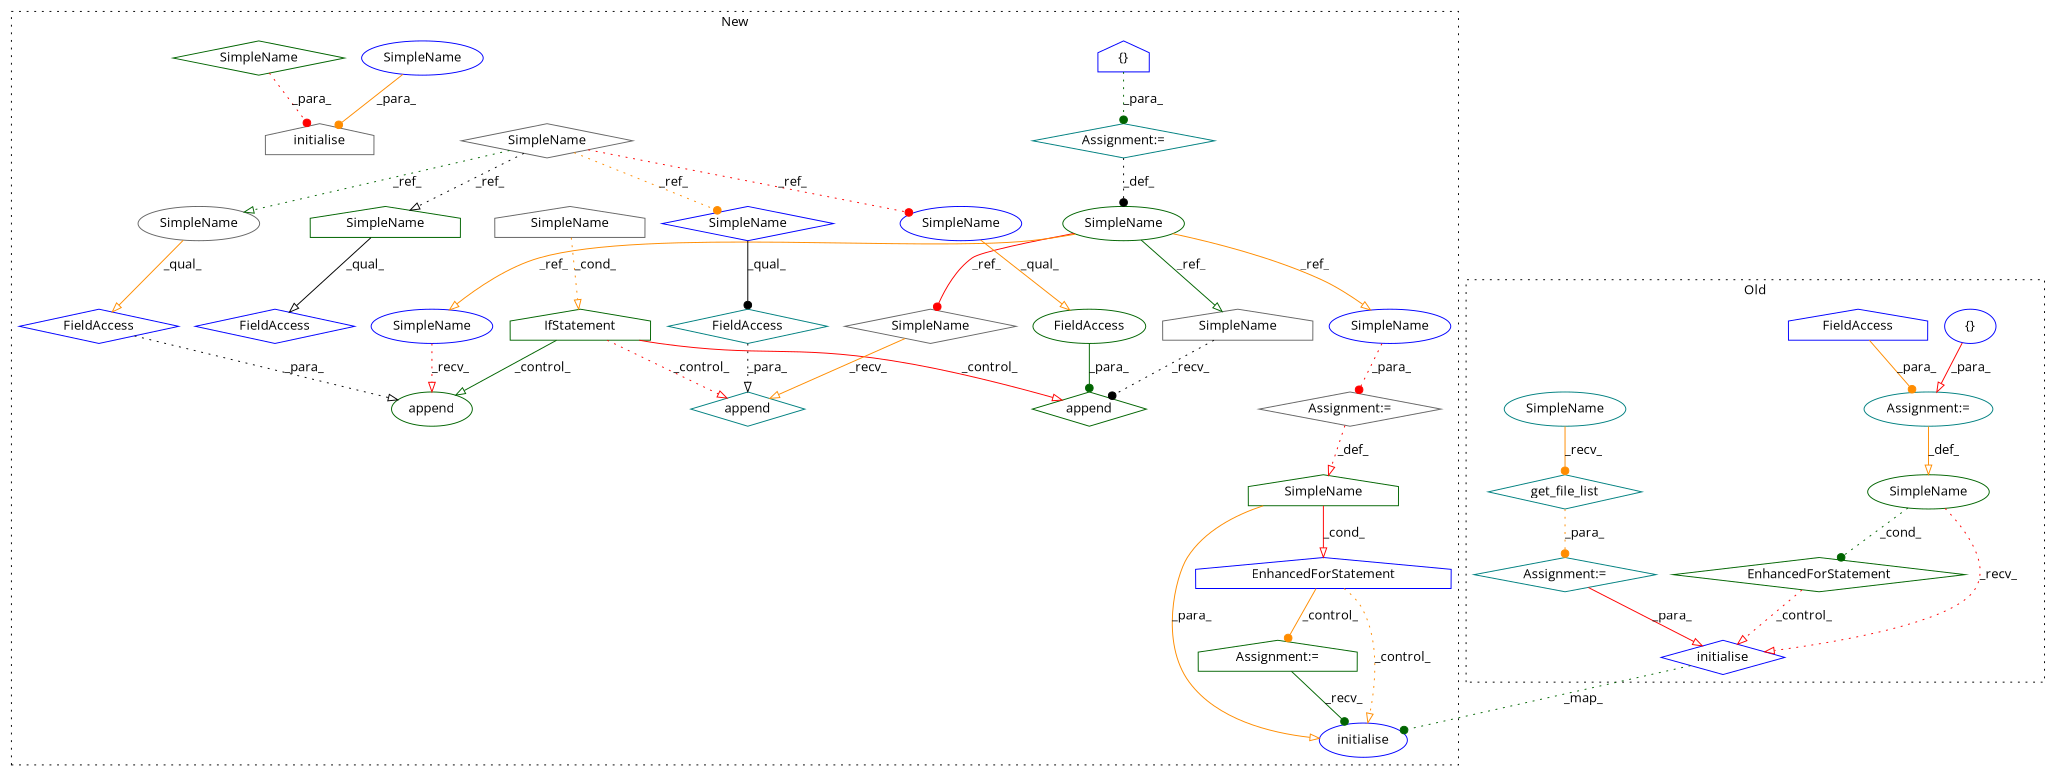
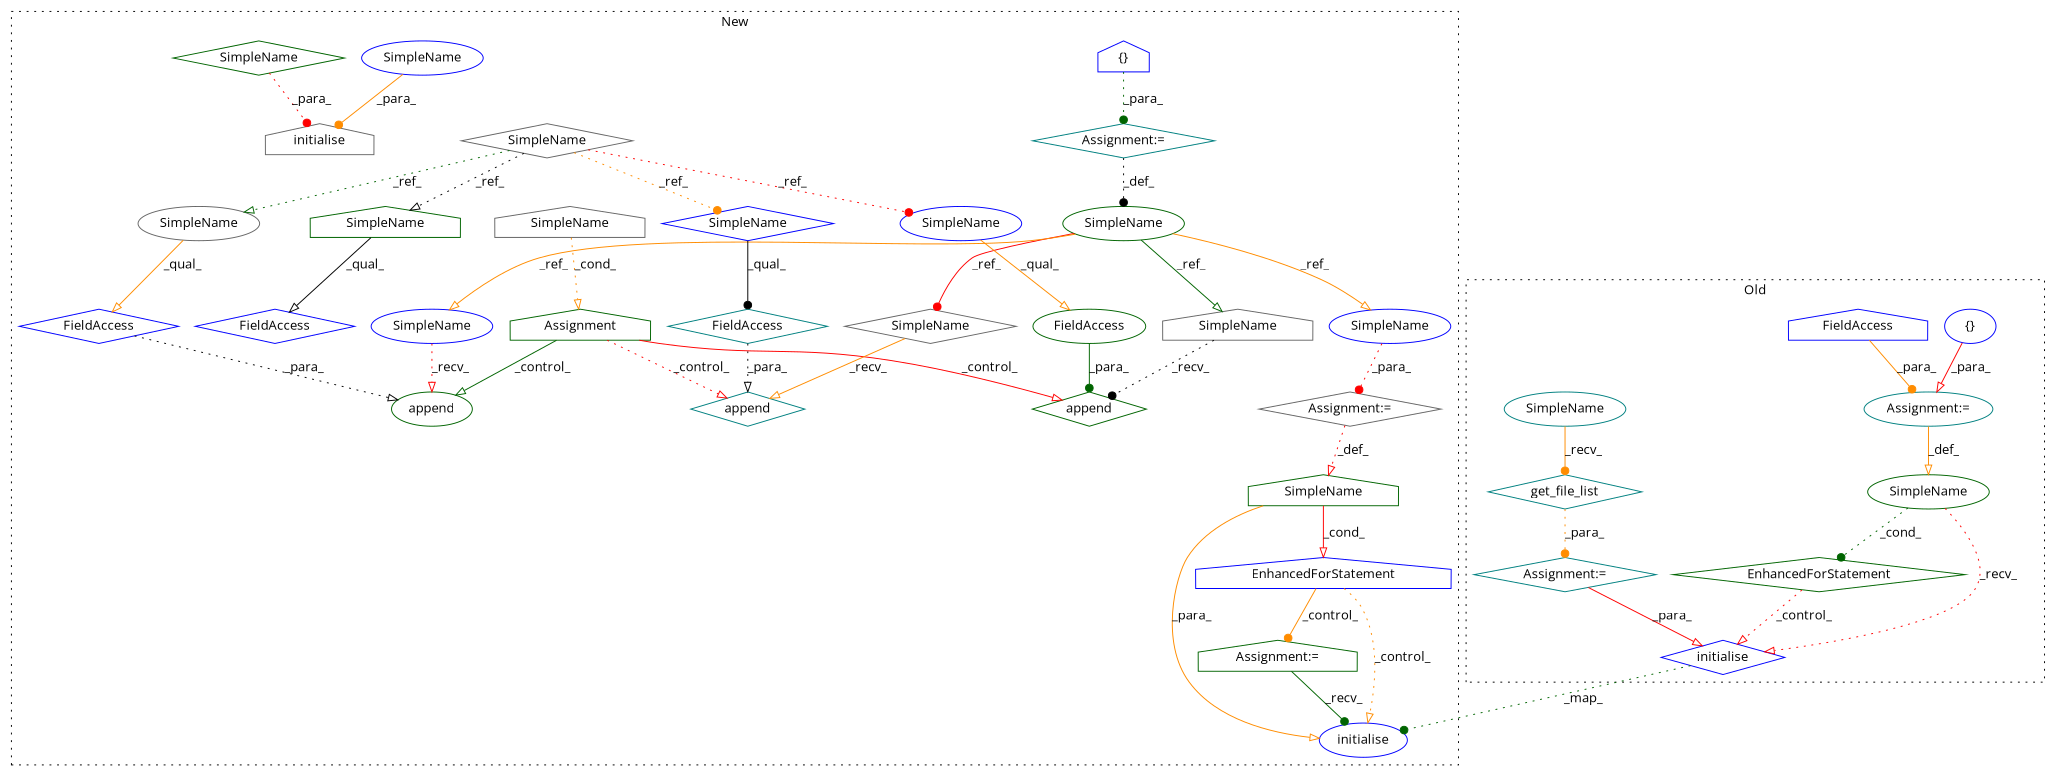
(580, 326) -> (580, 326)
